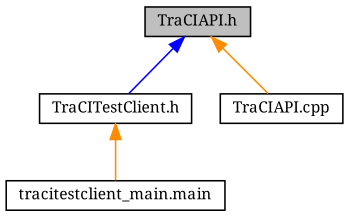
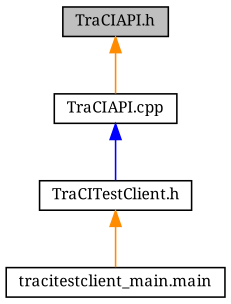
(151, 71) -> (116, 160)
